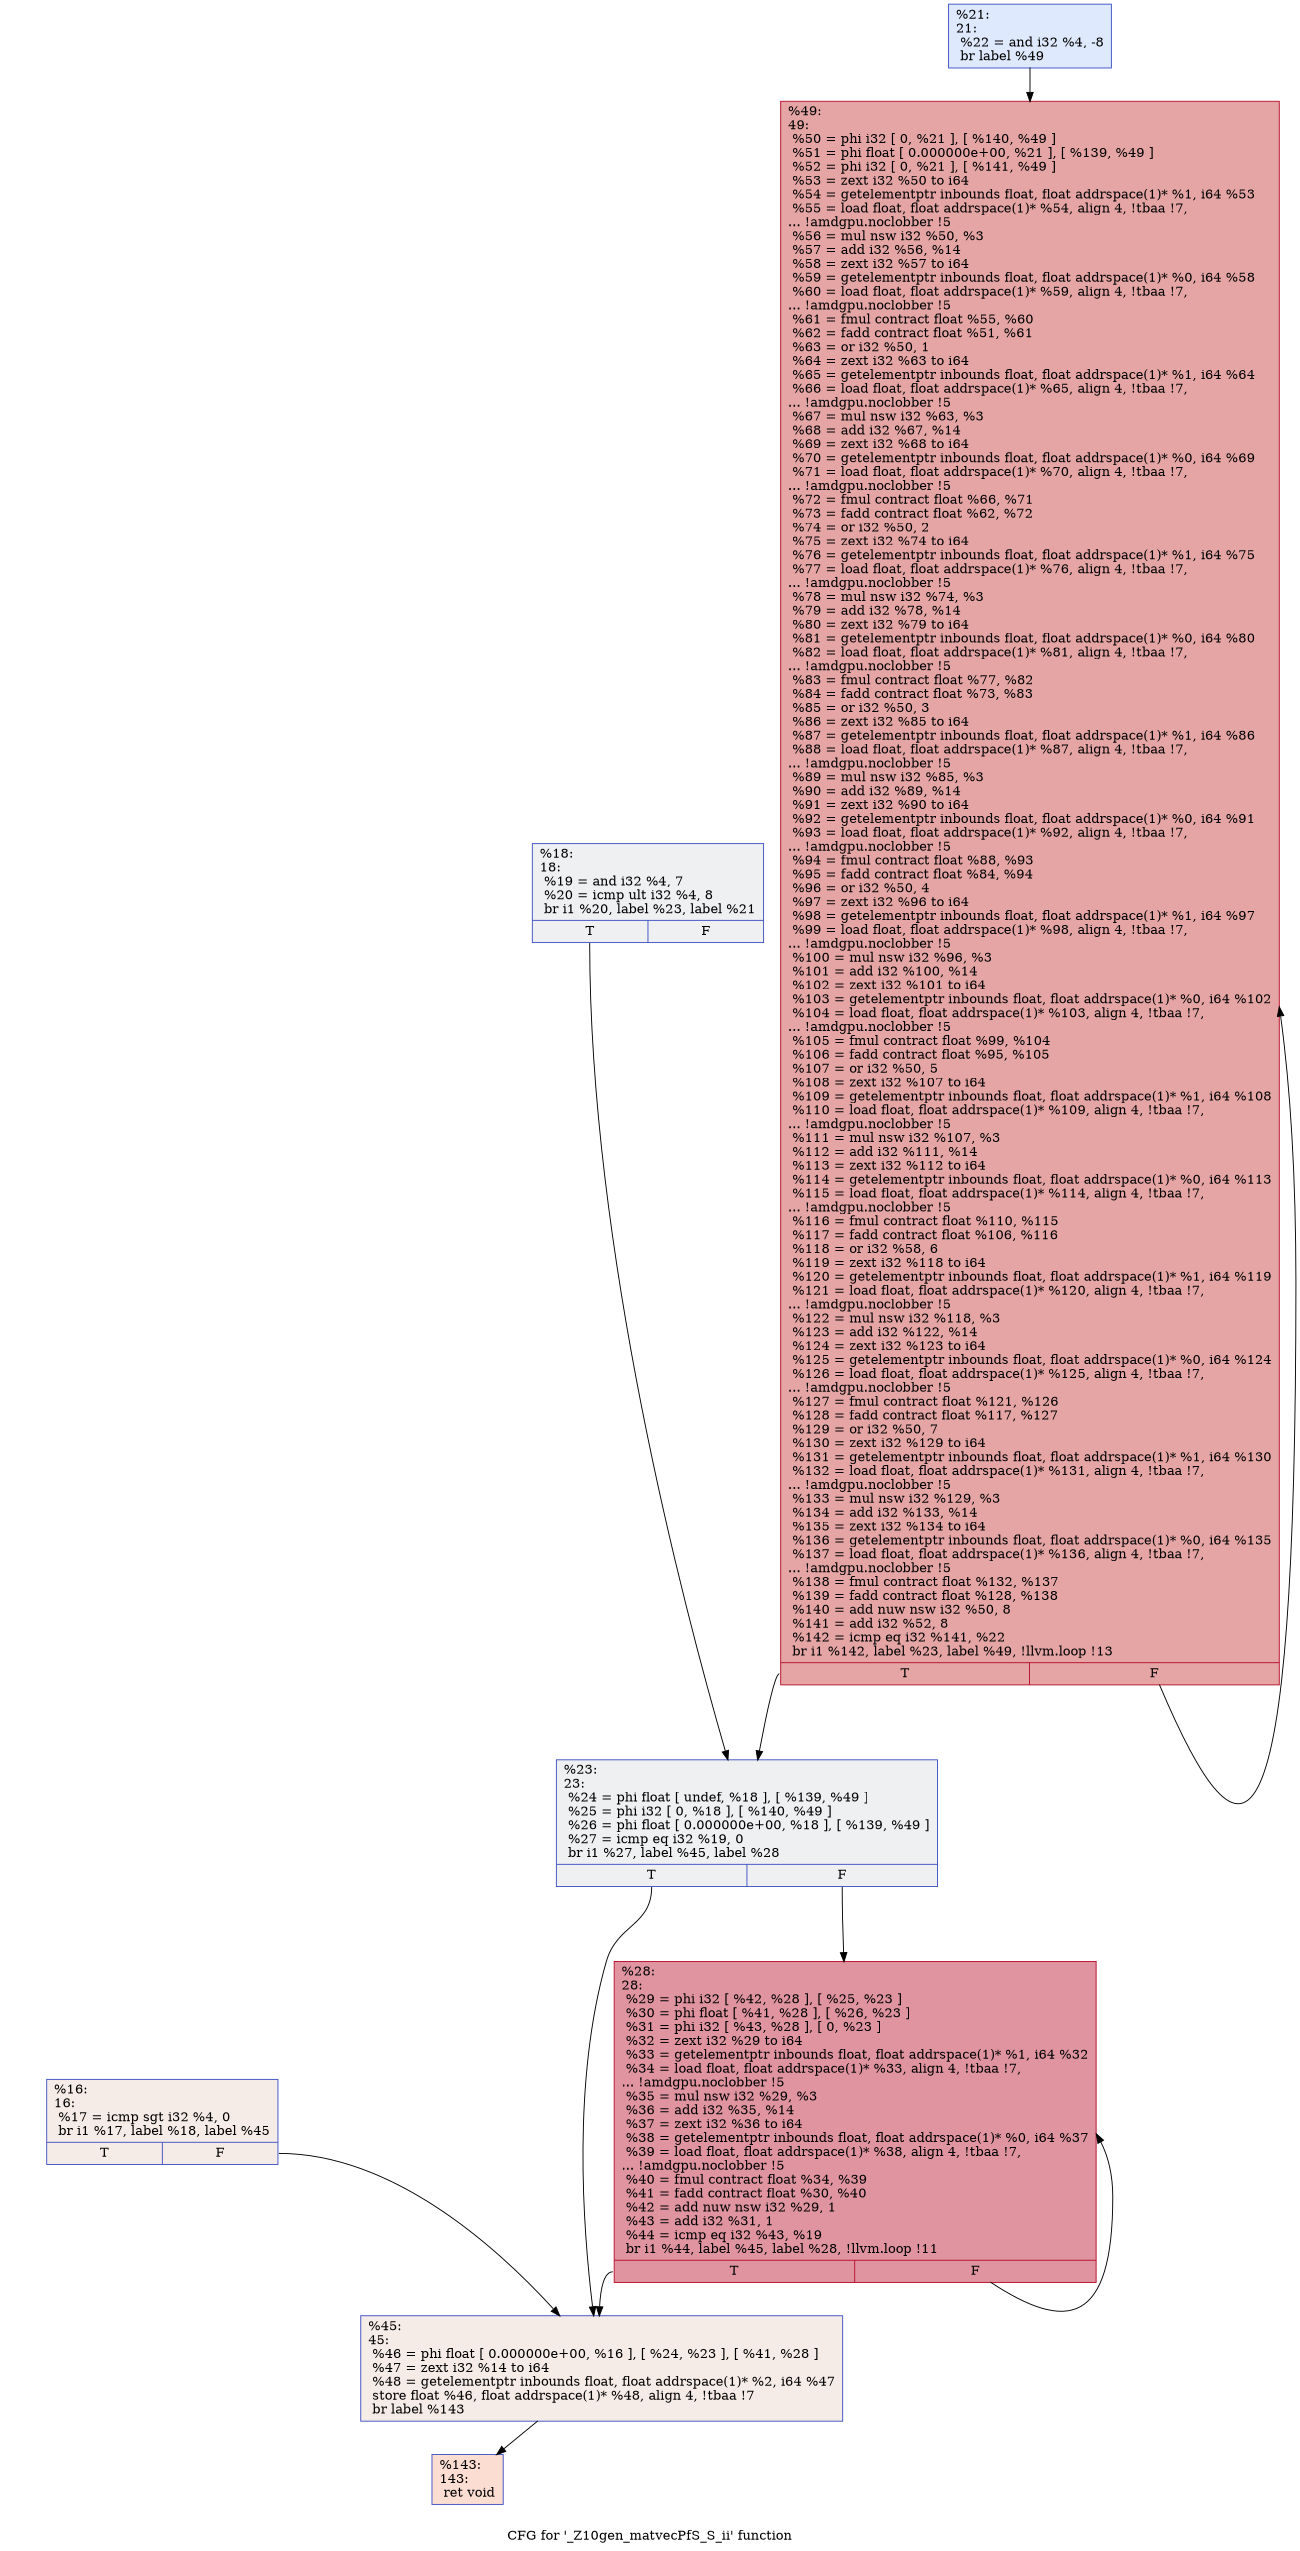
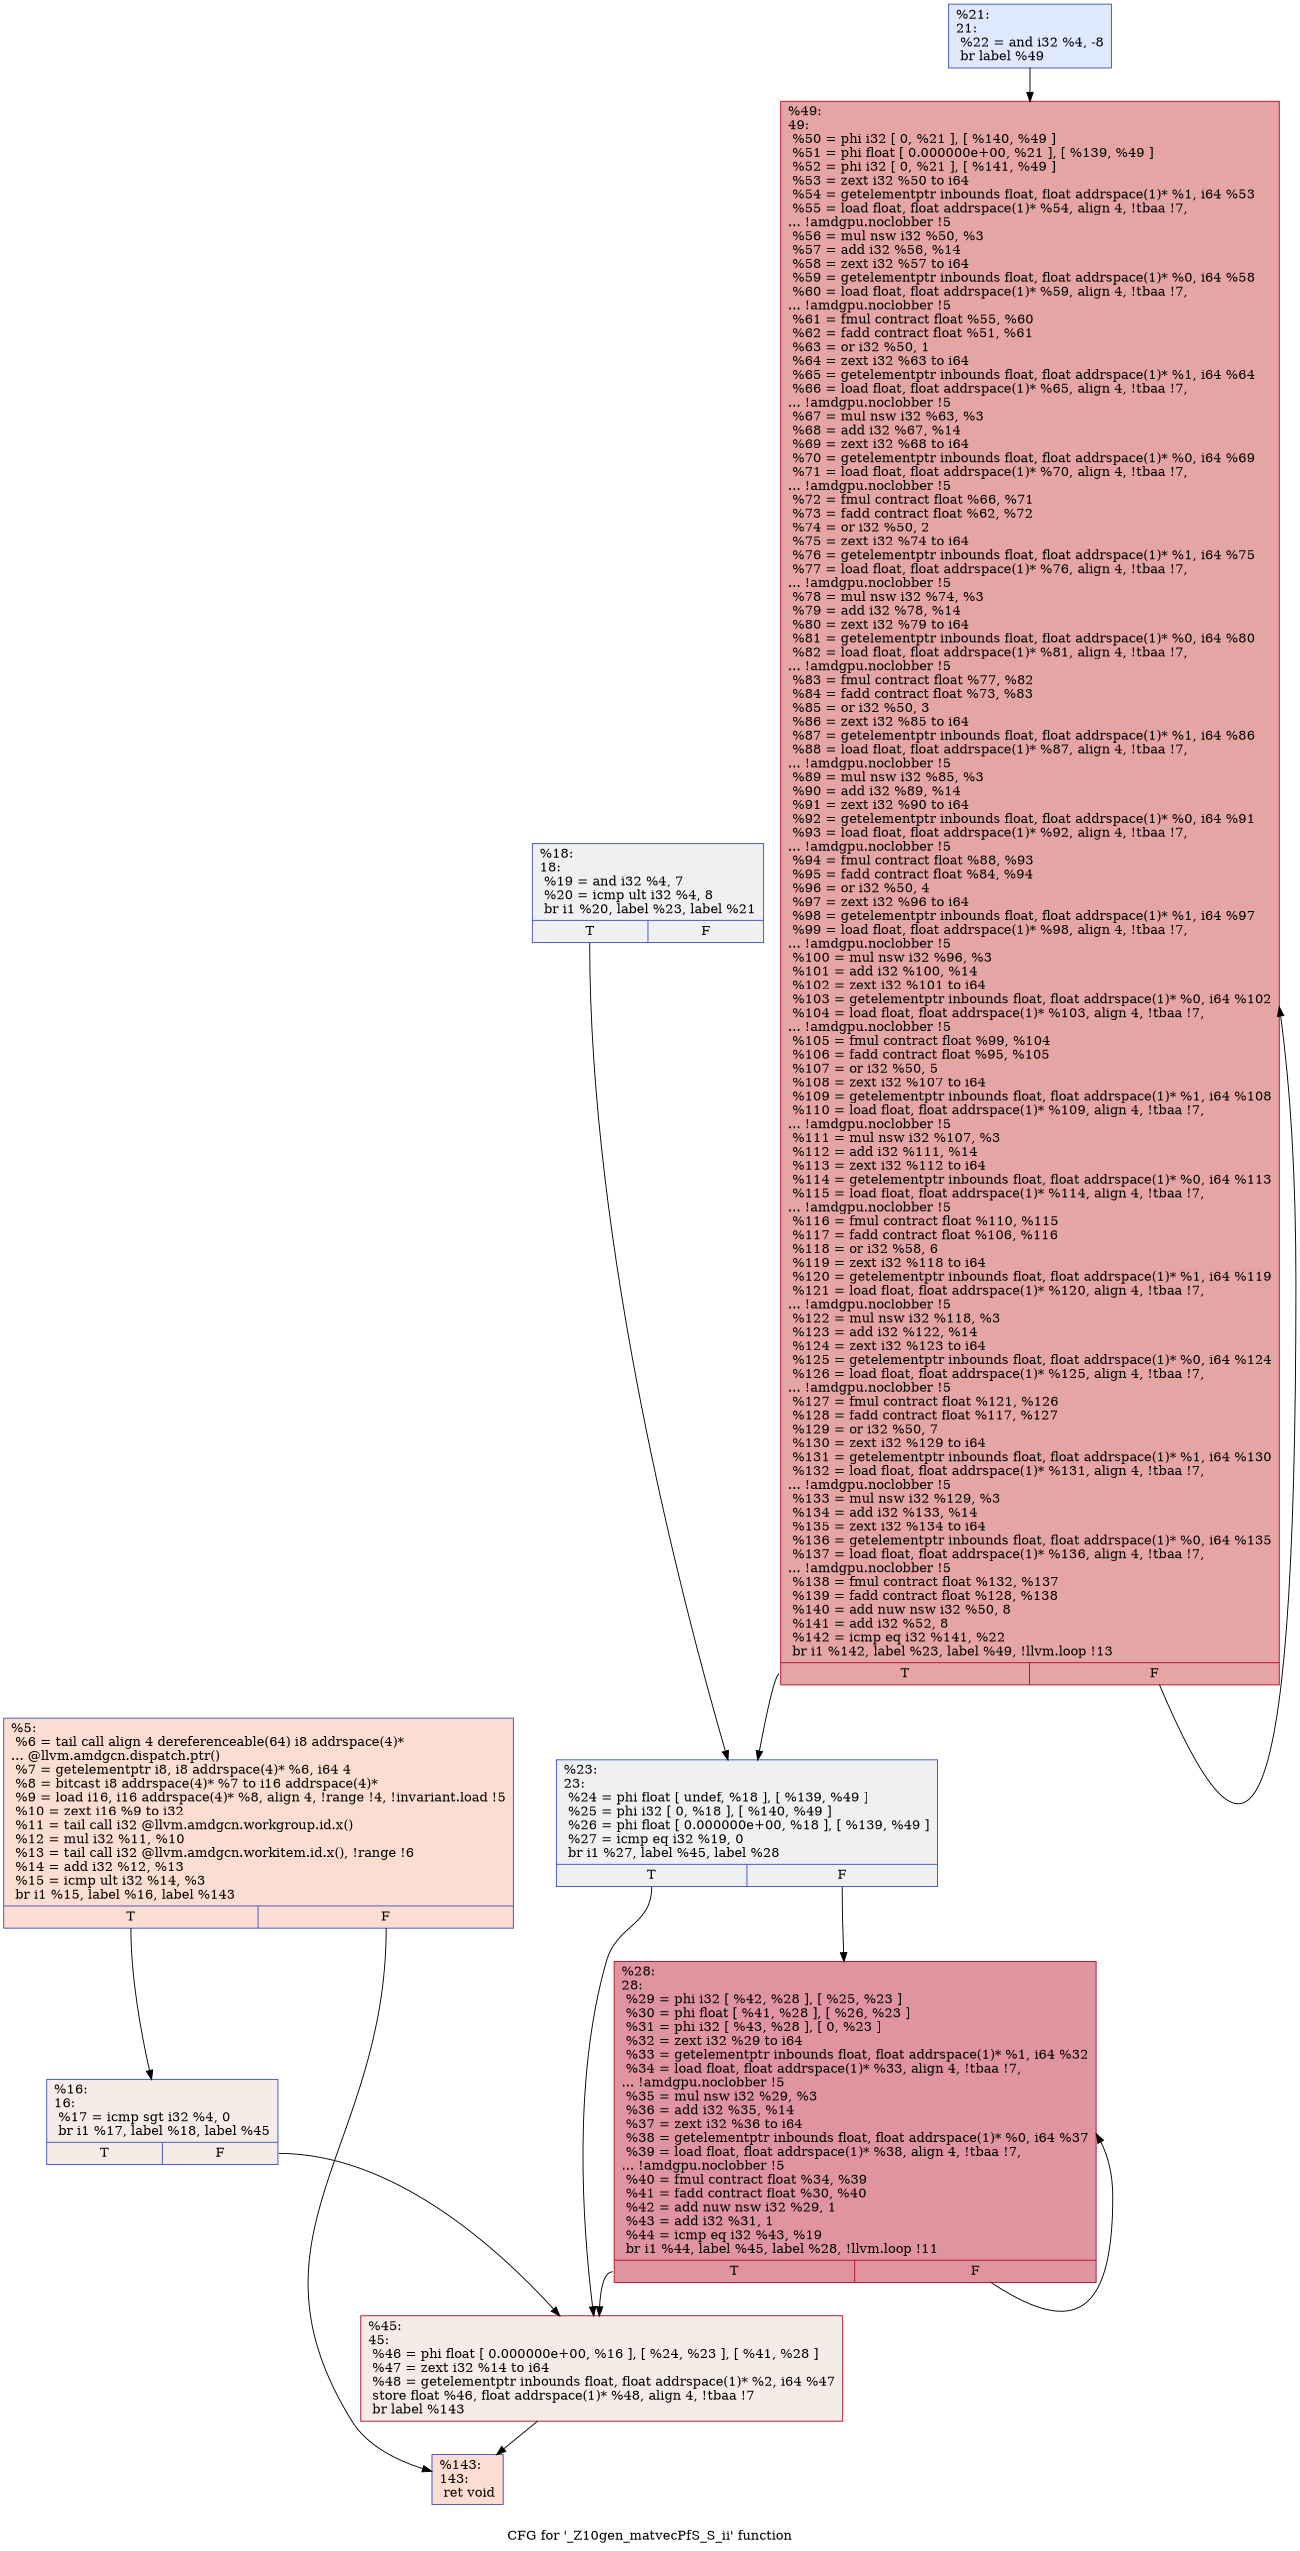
none -> (259, 1823)
(602, 2368) -> (602, 2368)
